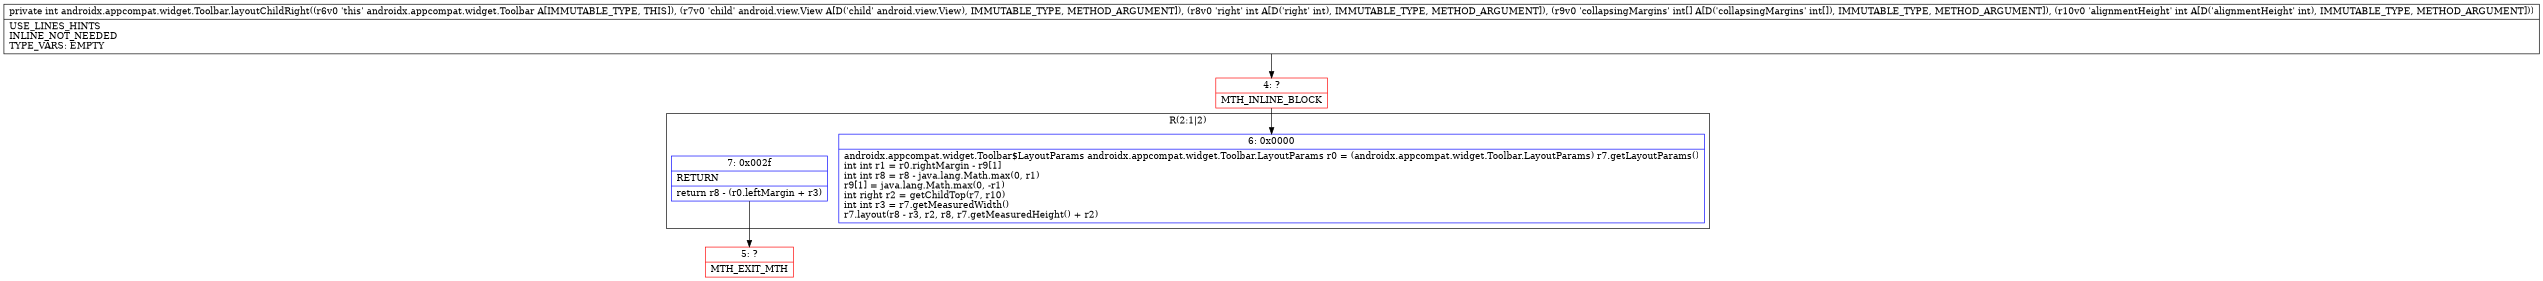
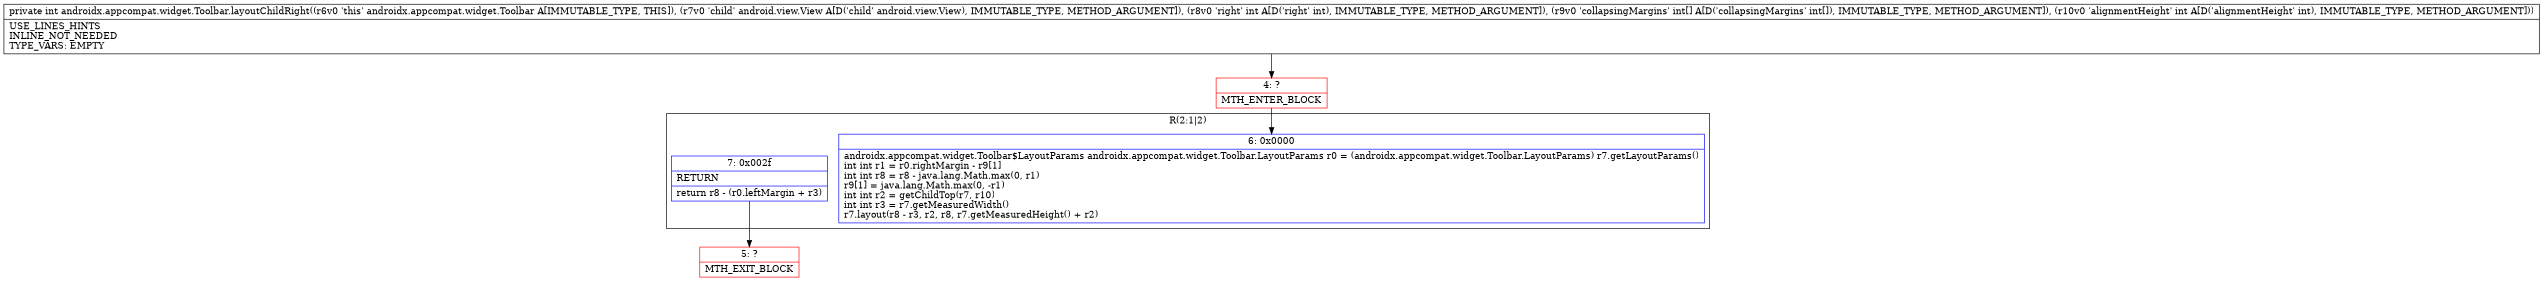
(1272, 100) -> (1272, 100)
(925, 196) -> (920, 196)
(749, 269) -> (749, 269)
